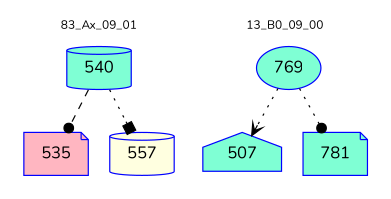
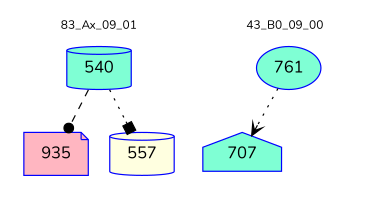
(285, 26) -> (285, 26)
(289, 68) -> (289, 68)
(56, 154) -> (56, 154)
(242, 154) -> (242, 154)
(335, 154) -> none
